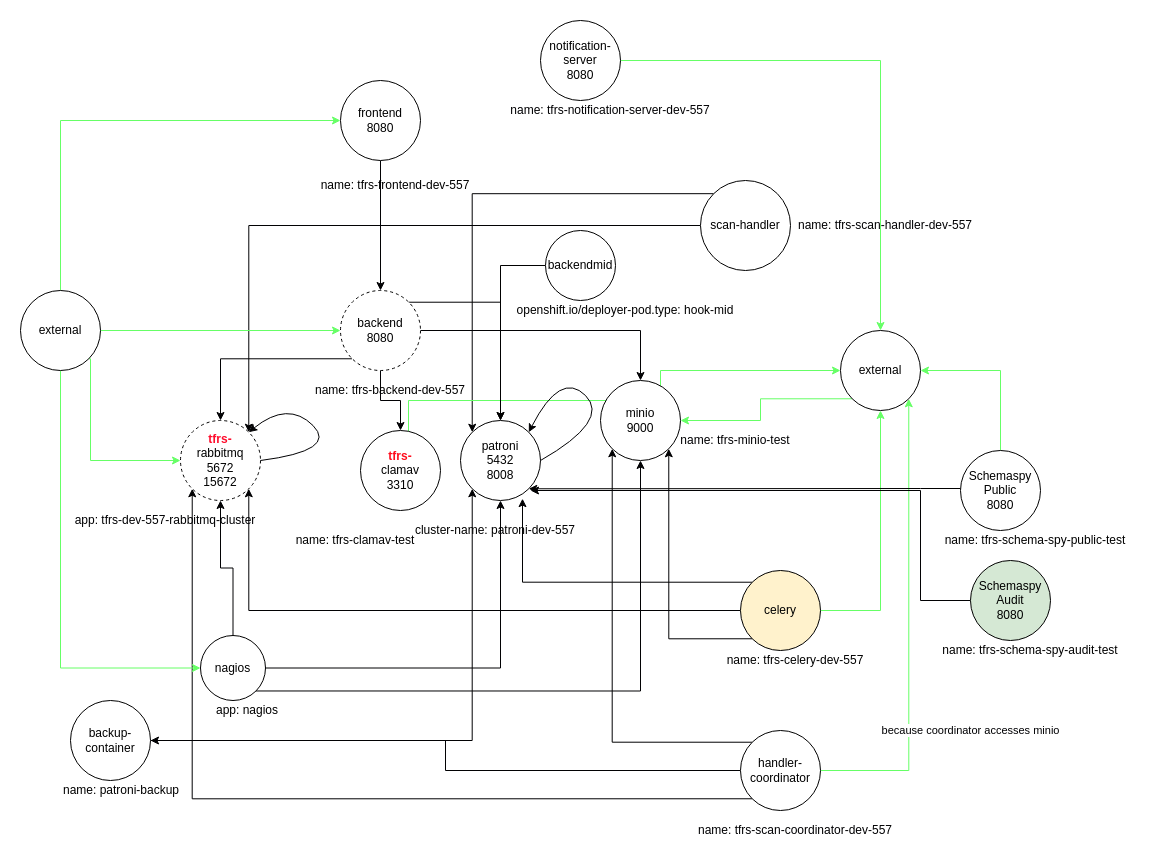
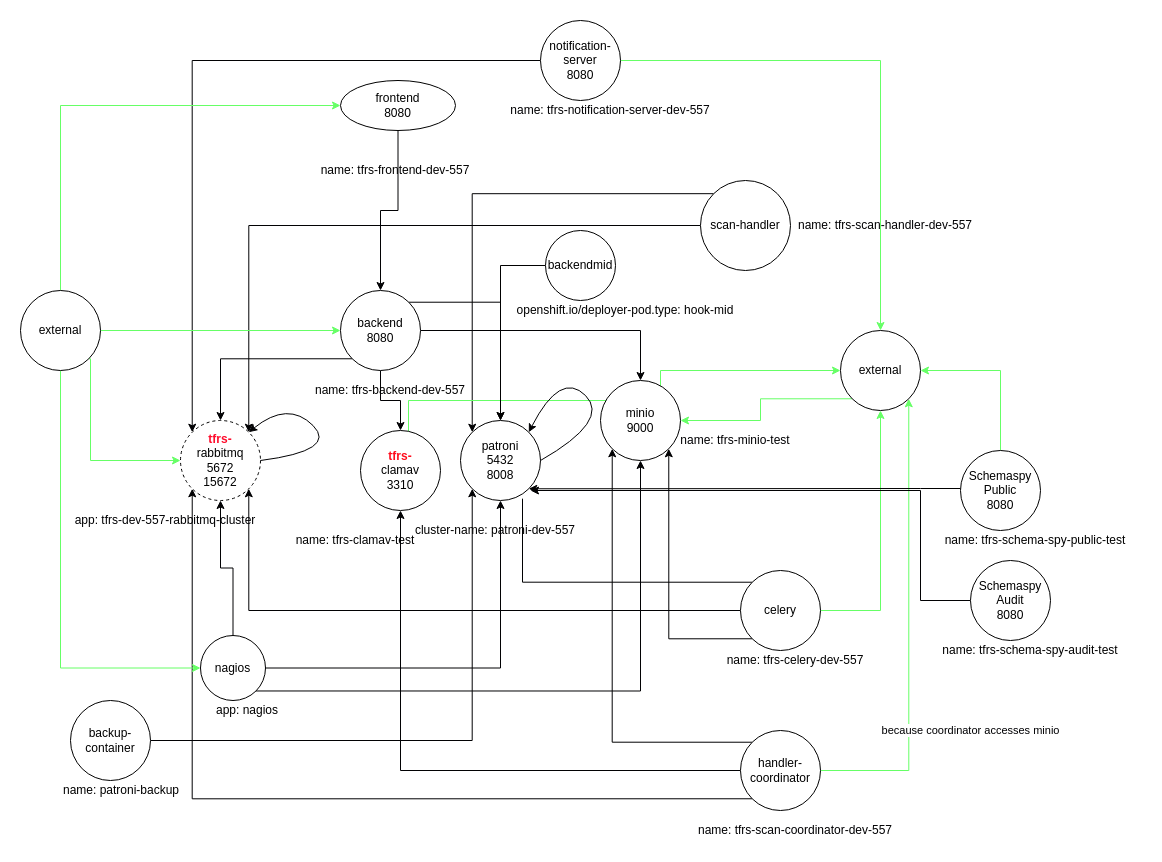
none -> (192, 69)
(381, 121) -> (398, 106)
(396, 186) -> (396, 171)
(381, 331) -> (381, 331)
(523, 507) -> (523, 504)
(1011, 601) -> (1011, 601)
(781, 611) -> (781, 611)
(446, 757) -> (401, 666)
